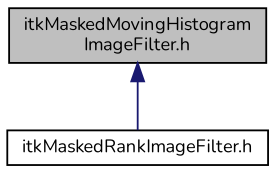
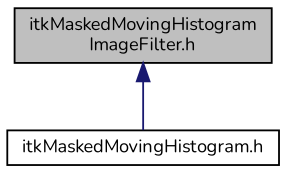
(138, 148) -> (143, 148)
